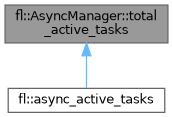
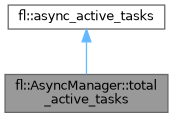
(86, 72) -> (86, 58)
